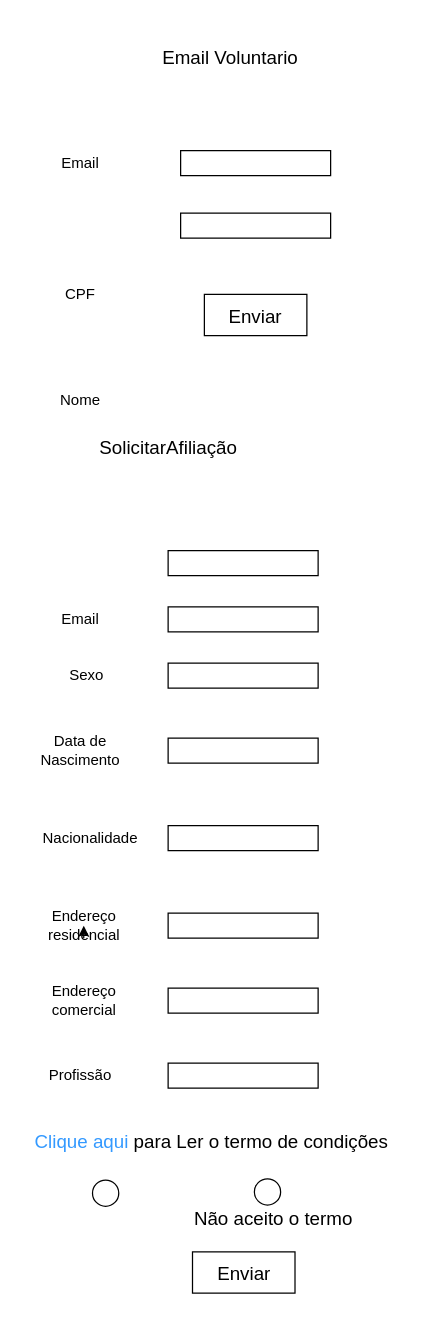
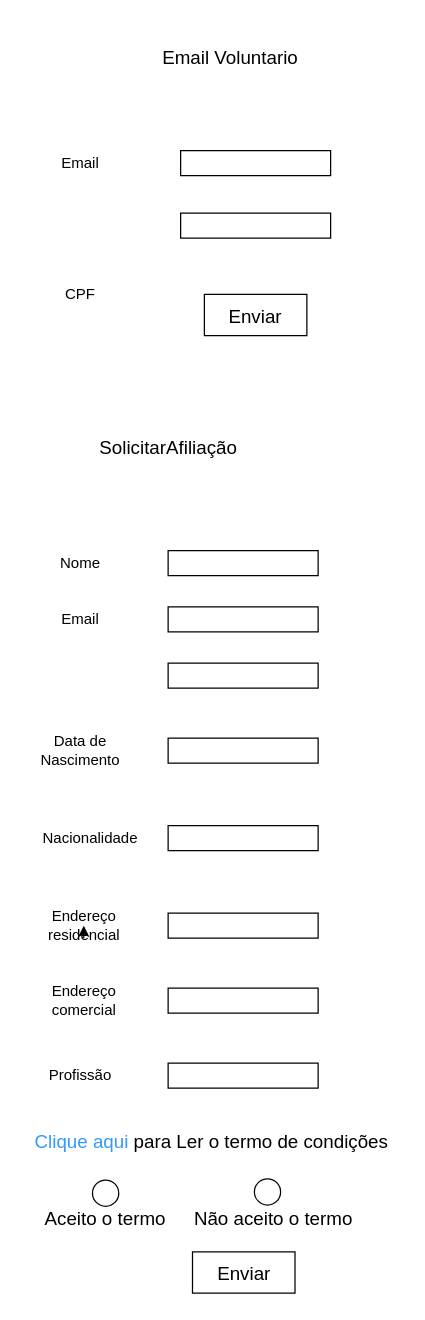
(81, 401) -> (81, 563)
(87, 676) -> none
none -> (105, 1218)
